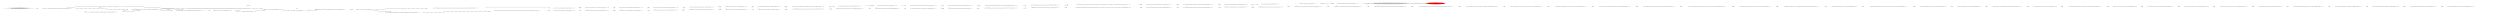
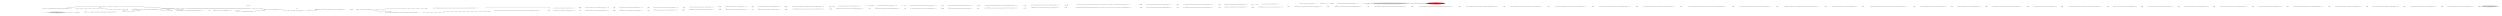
none -> (2490, 6)
(19, 8) -> none
none -> (57, 12)
